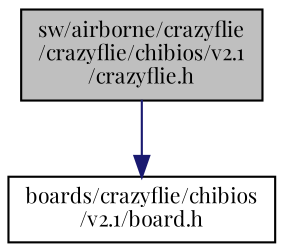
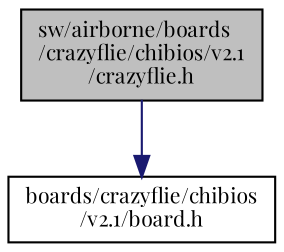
(142, 55) -> (142, 55)
